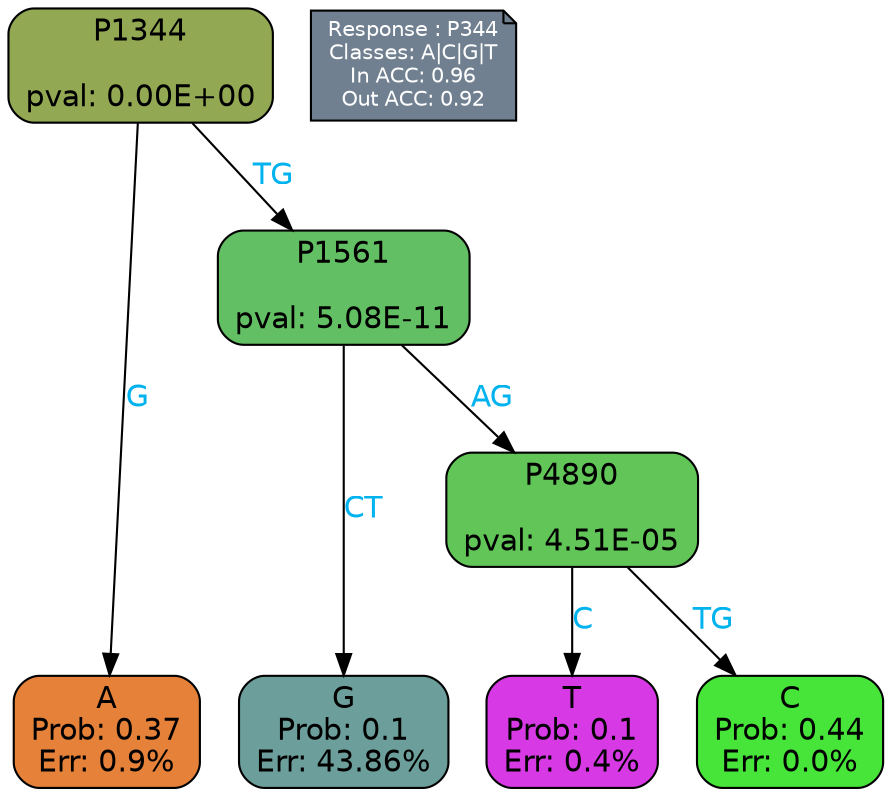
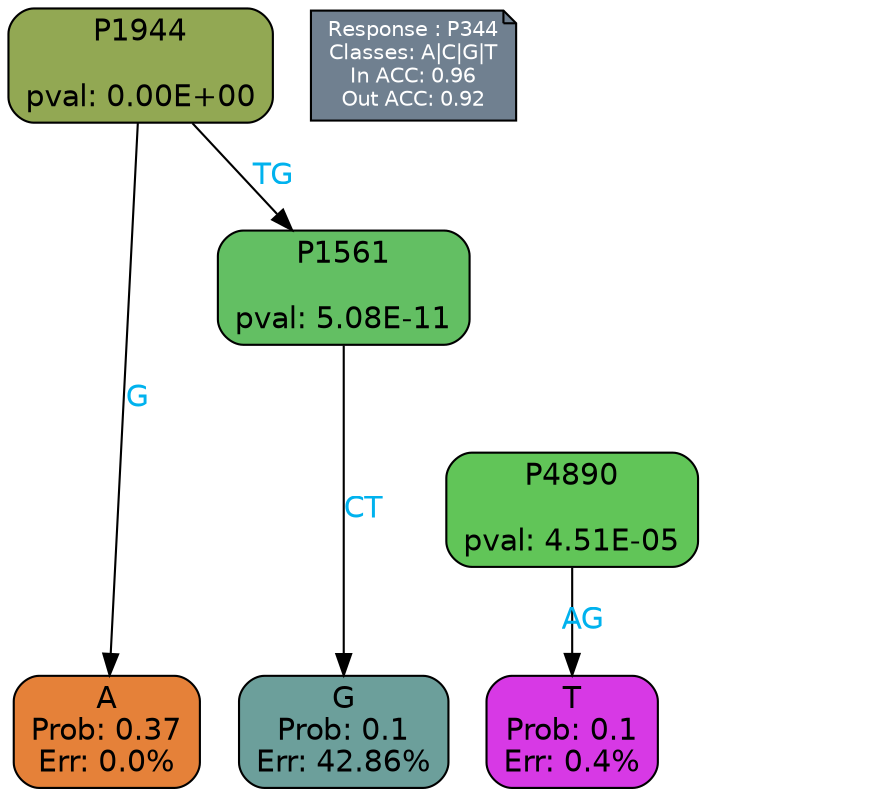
(141, 66) -> (141, 66)
(450, 391) -> none
(583, 621) -> (583, 621)
(107, 732) -> (107, 732)
(344, 732) -> (344, 732)
(790, 732) -> none
